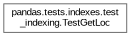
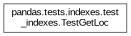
(65, 18) -> (65, 18)
